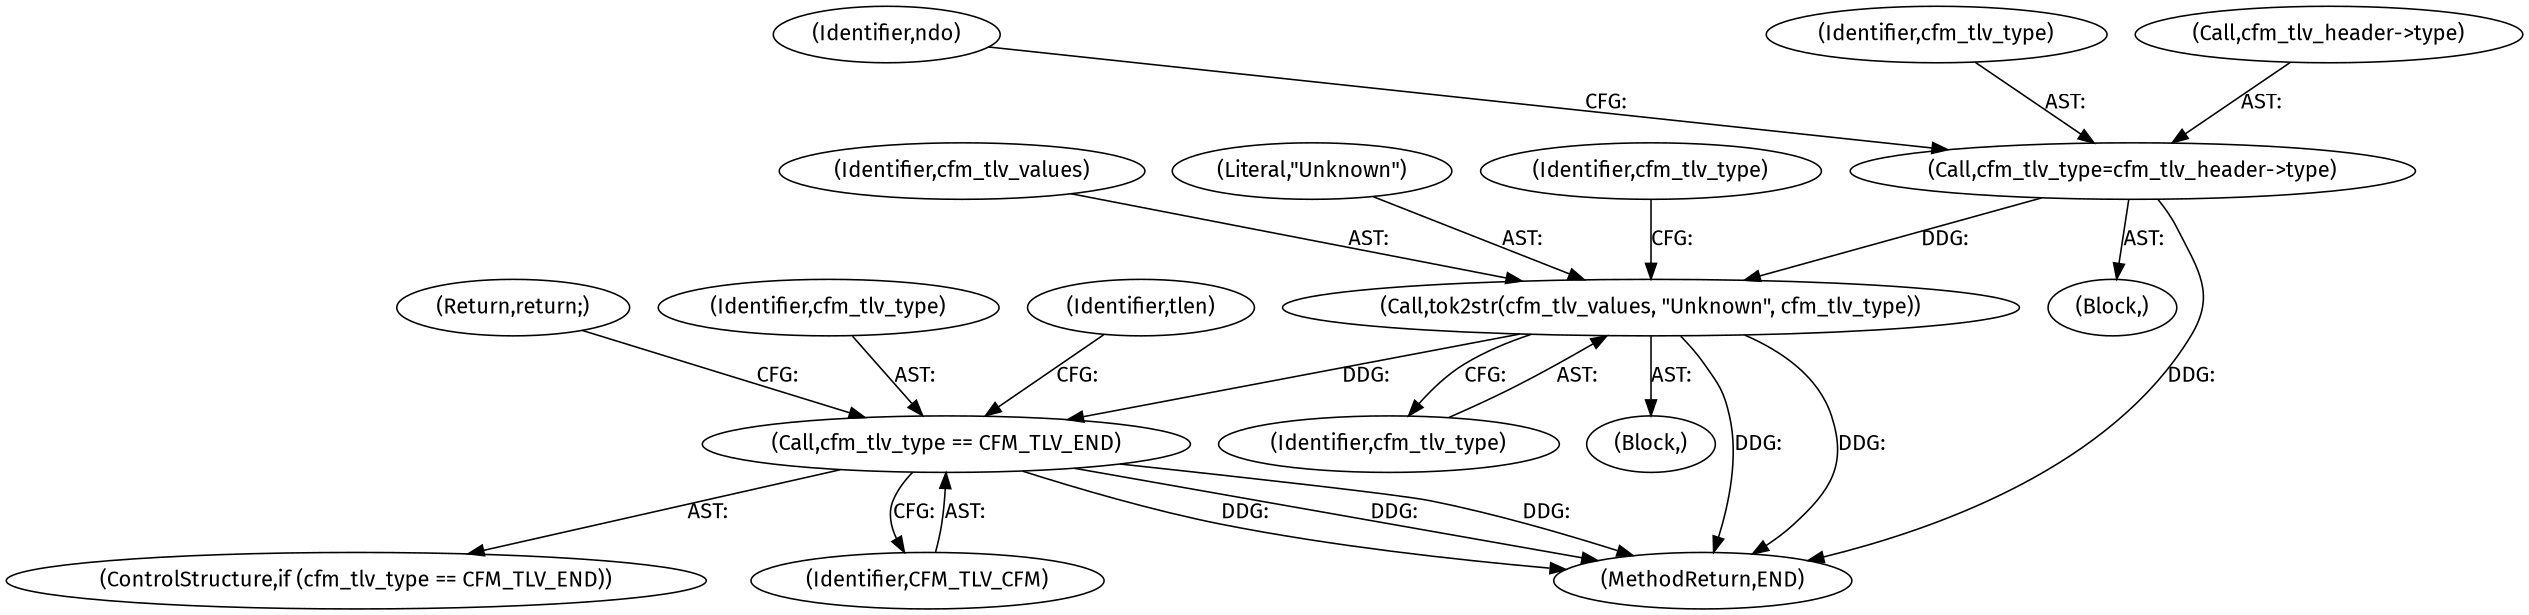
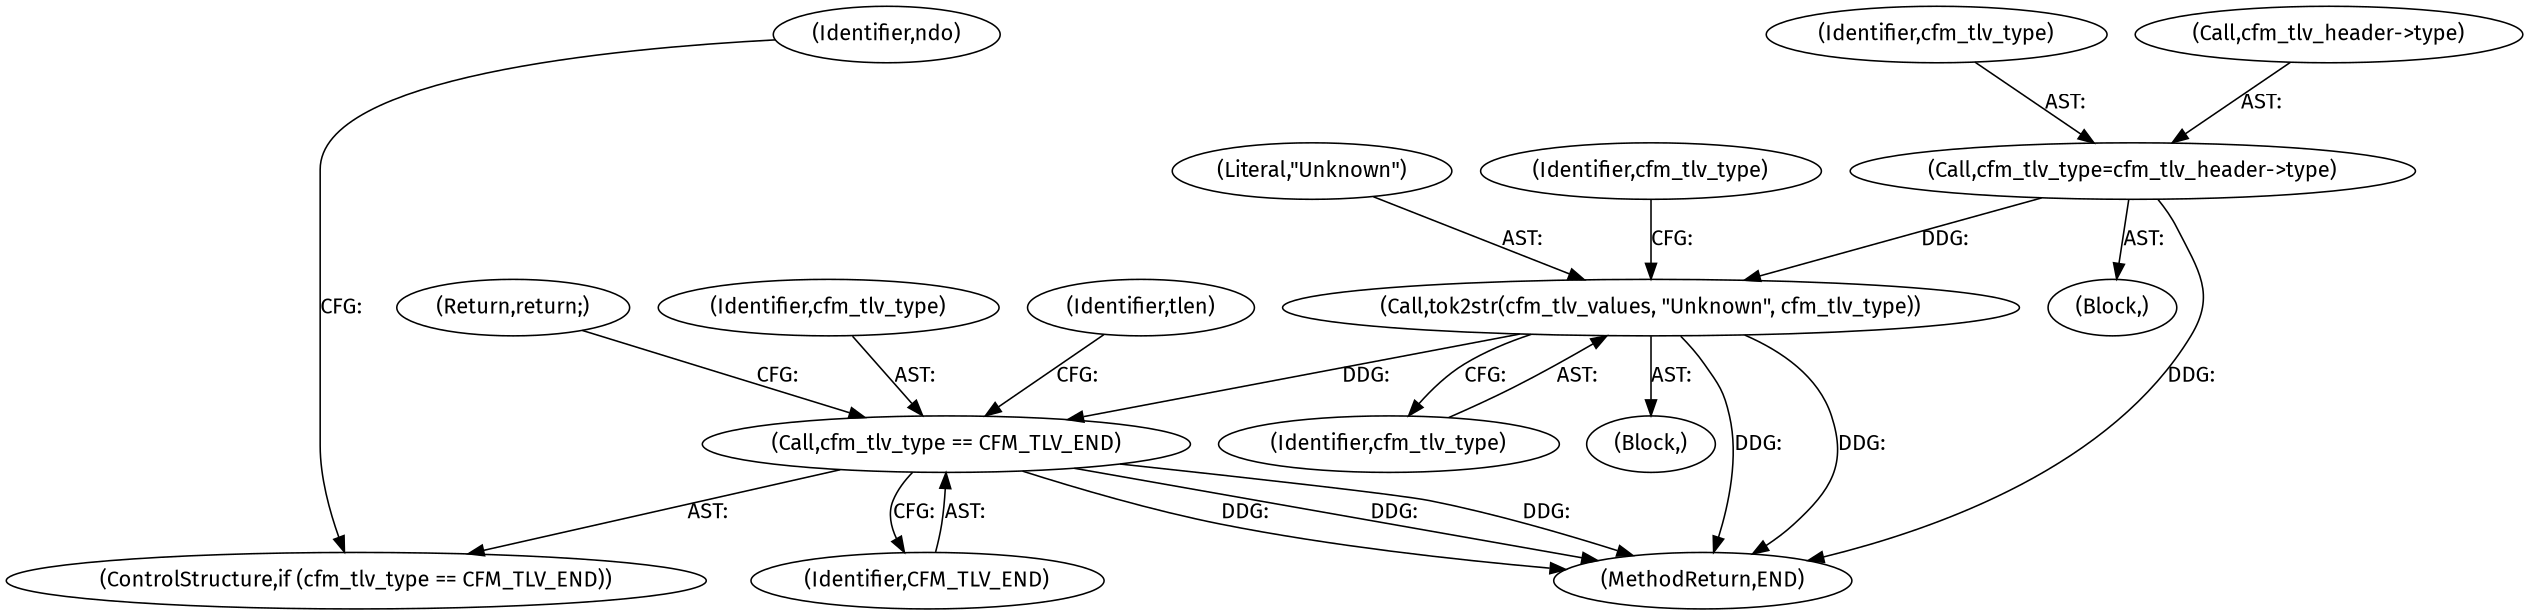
(1460, 98) -> (355, 121)
(962, 171) -> none
(928, 581) -> (928, 581)
